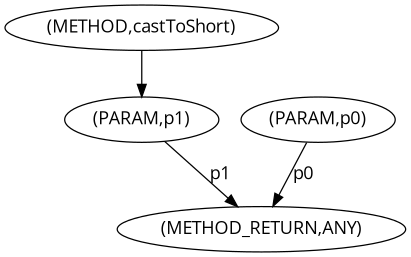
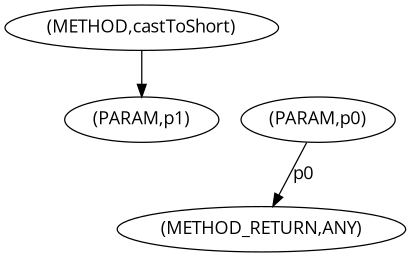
(197, 170) -> none
